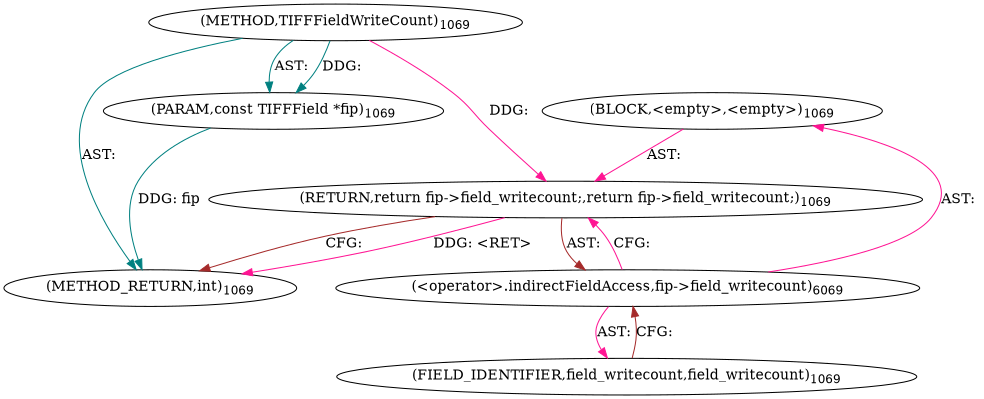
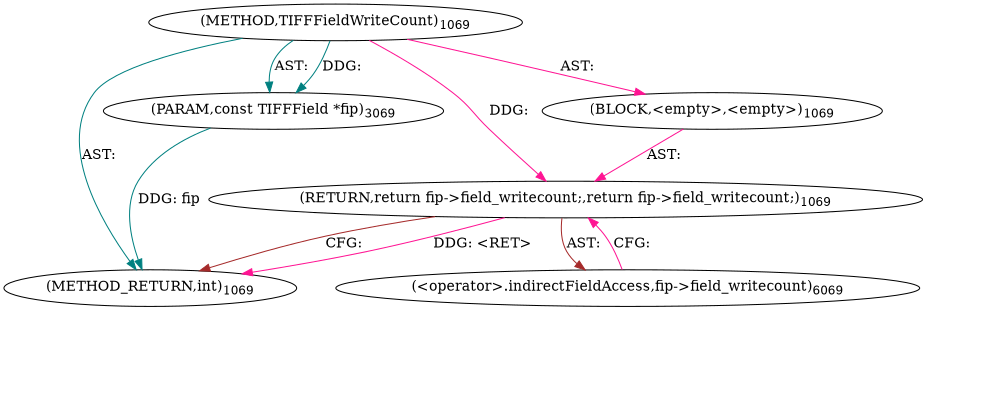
(380, 109) -> (380, 109)
(929, 220) -> (521, 65)
(627, 377) -> none
